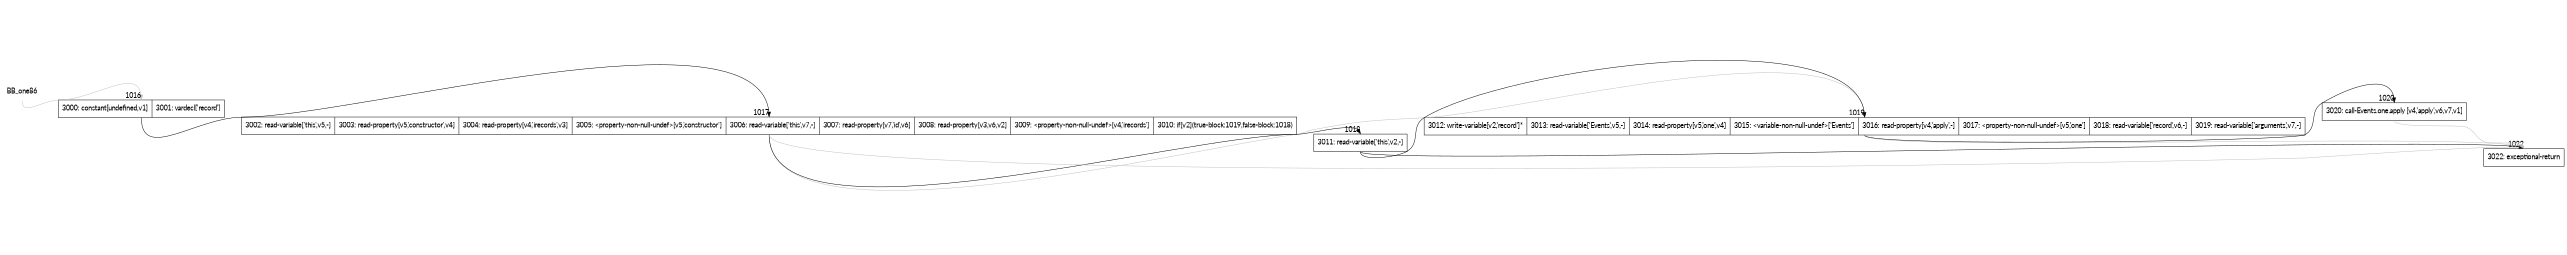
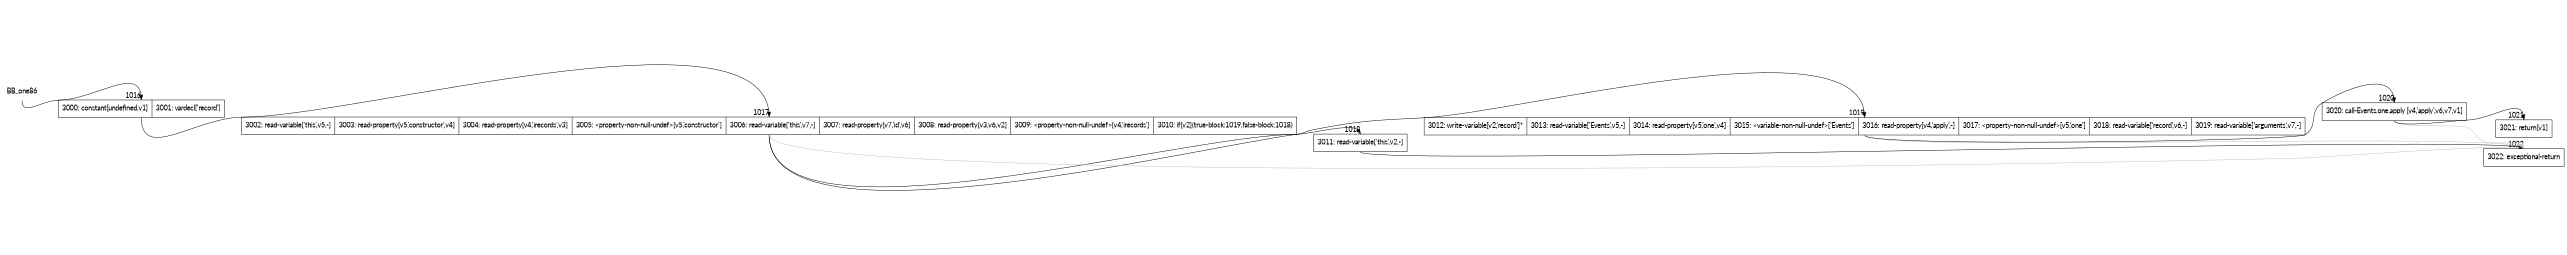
(1605, 69) -> none
(82, 96) -> (82, 96)
(1340, 125) -> (1340, 125)
none -> (2524, 129)
